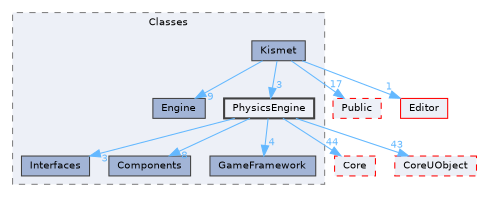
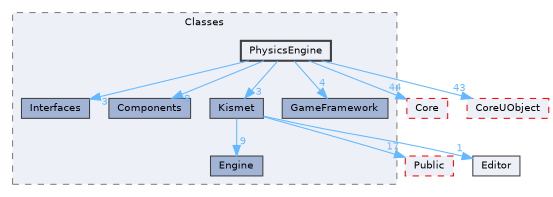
(275, 74) -> (265, 76)
(424, 108) -> (496, 166)
